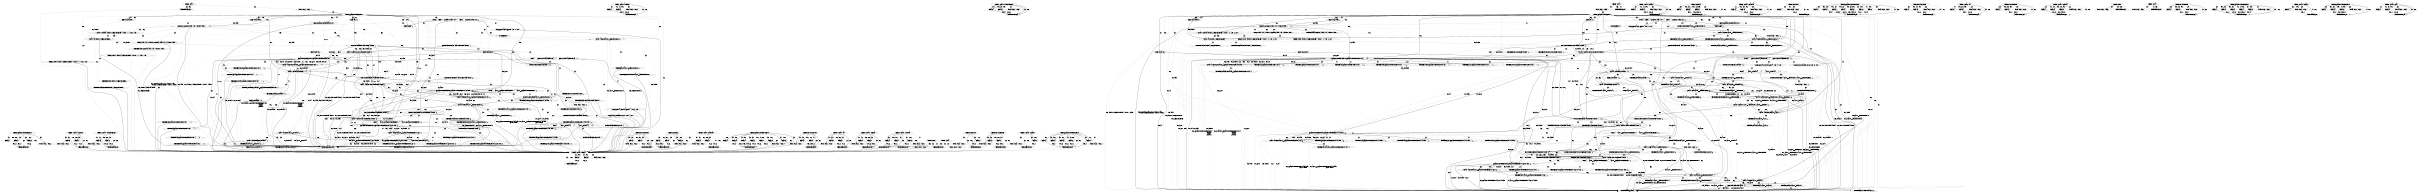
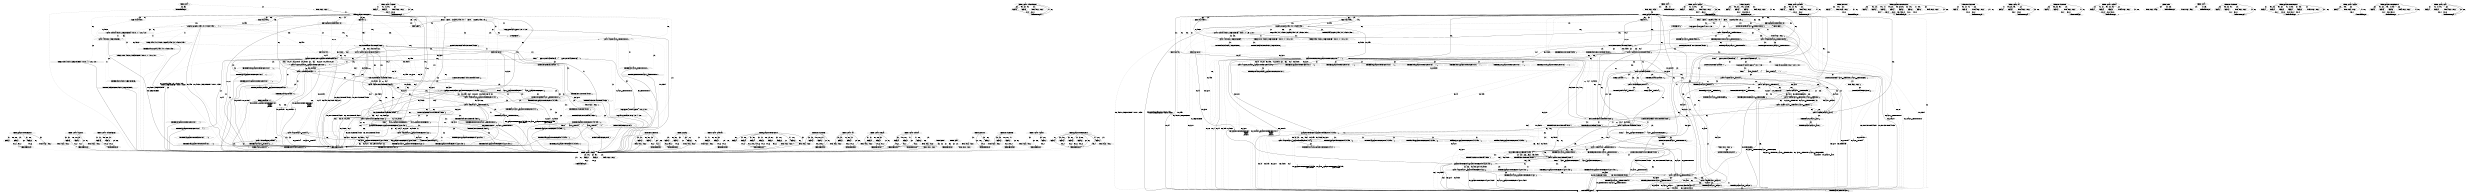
(1732, 81) -> (1739, 88)
(1768, 149) -> none
(1683, 178) -> (1656, 178)
